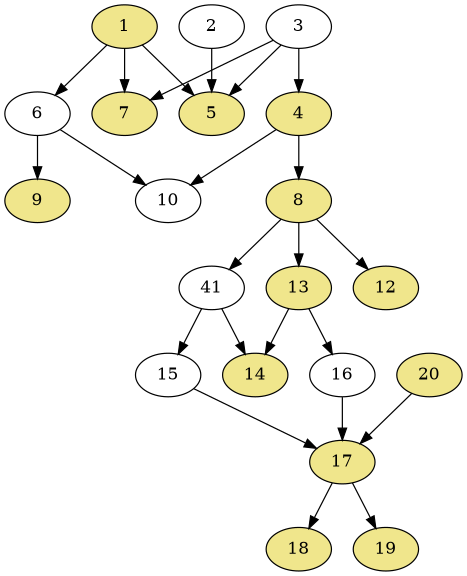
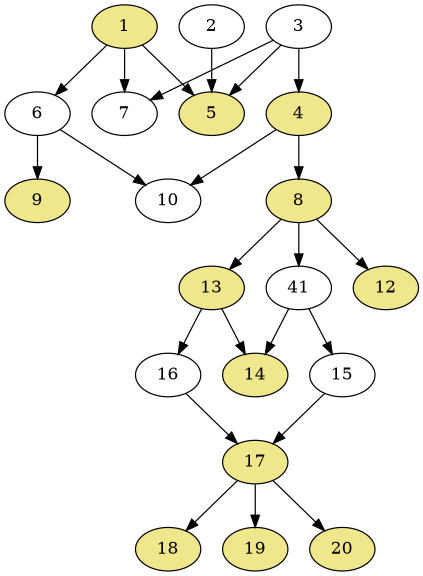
(125, 114) -> (125, 114)
(390, 414) -> (294, 501)
